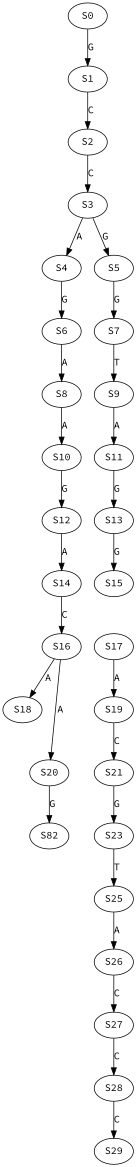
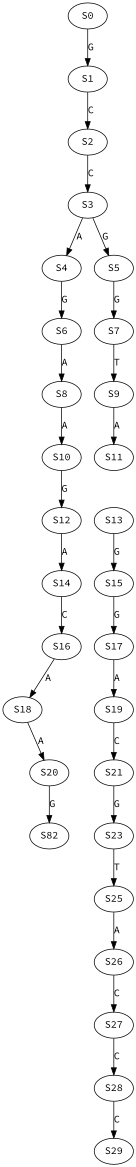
(114, 485) -> none
none -> (114, 612)
(56, 706) -> (34, 738)
